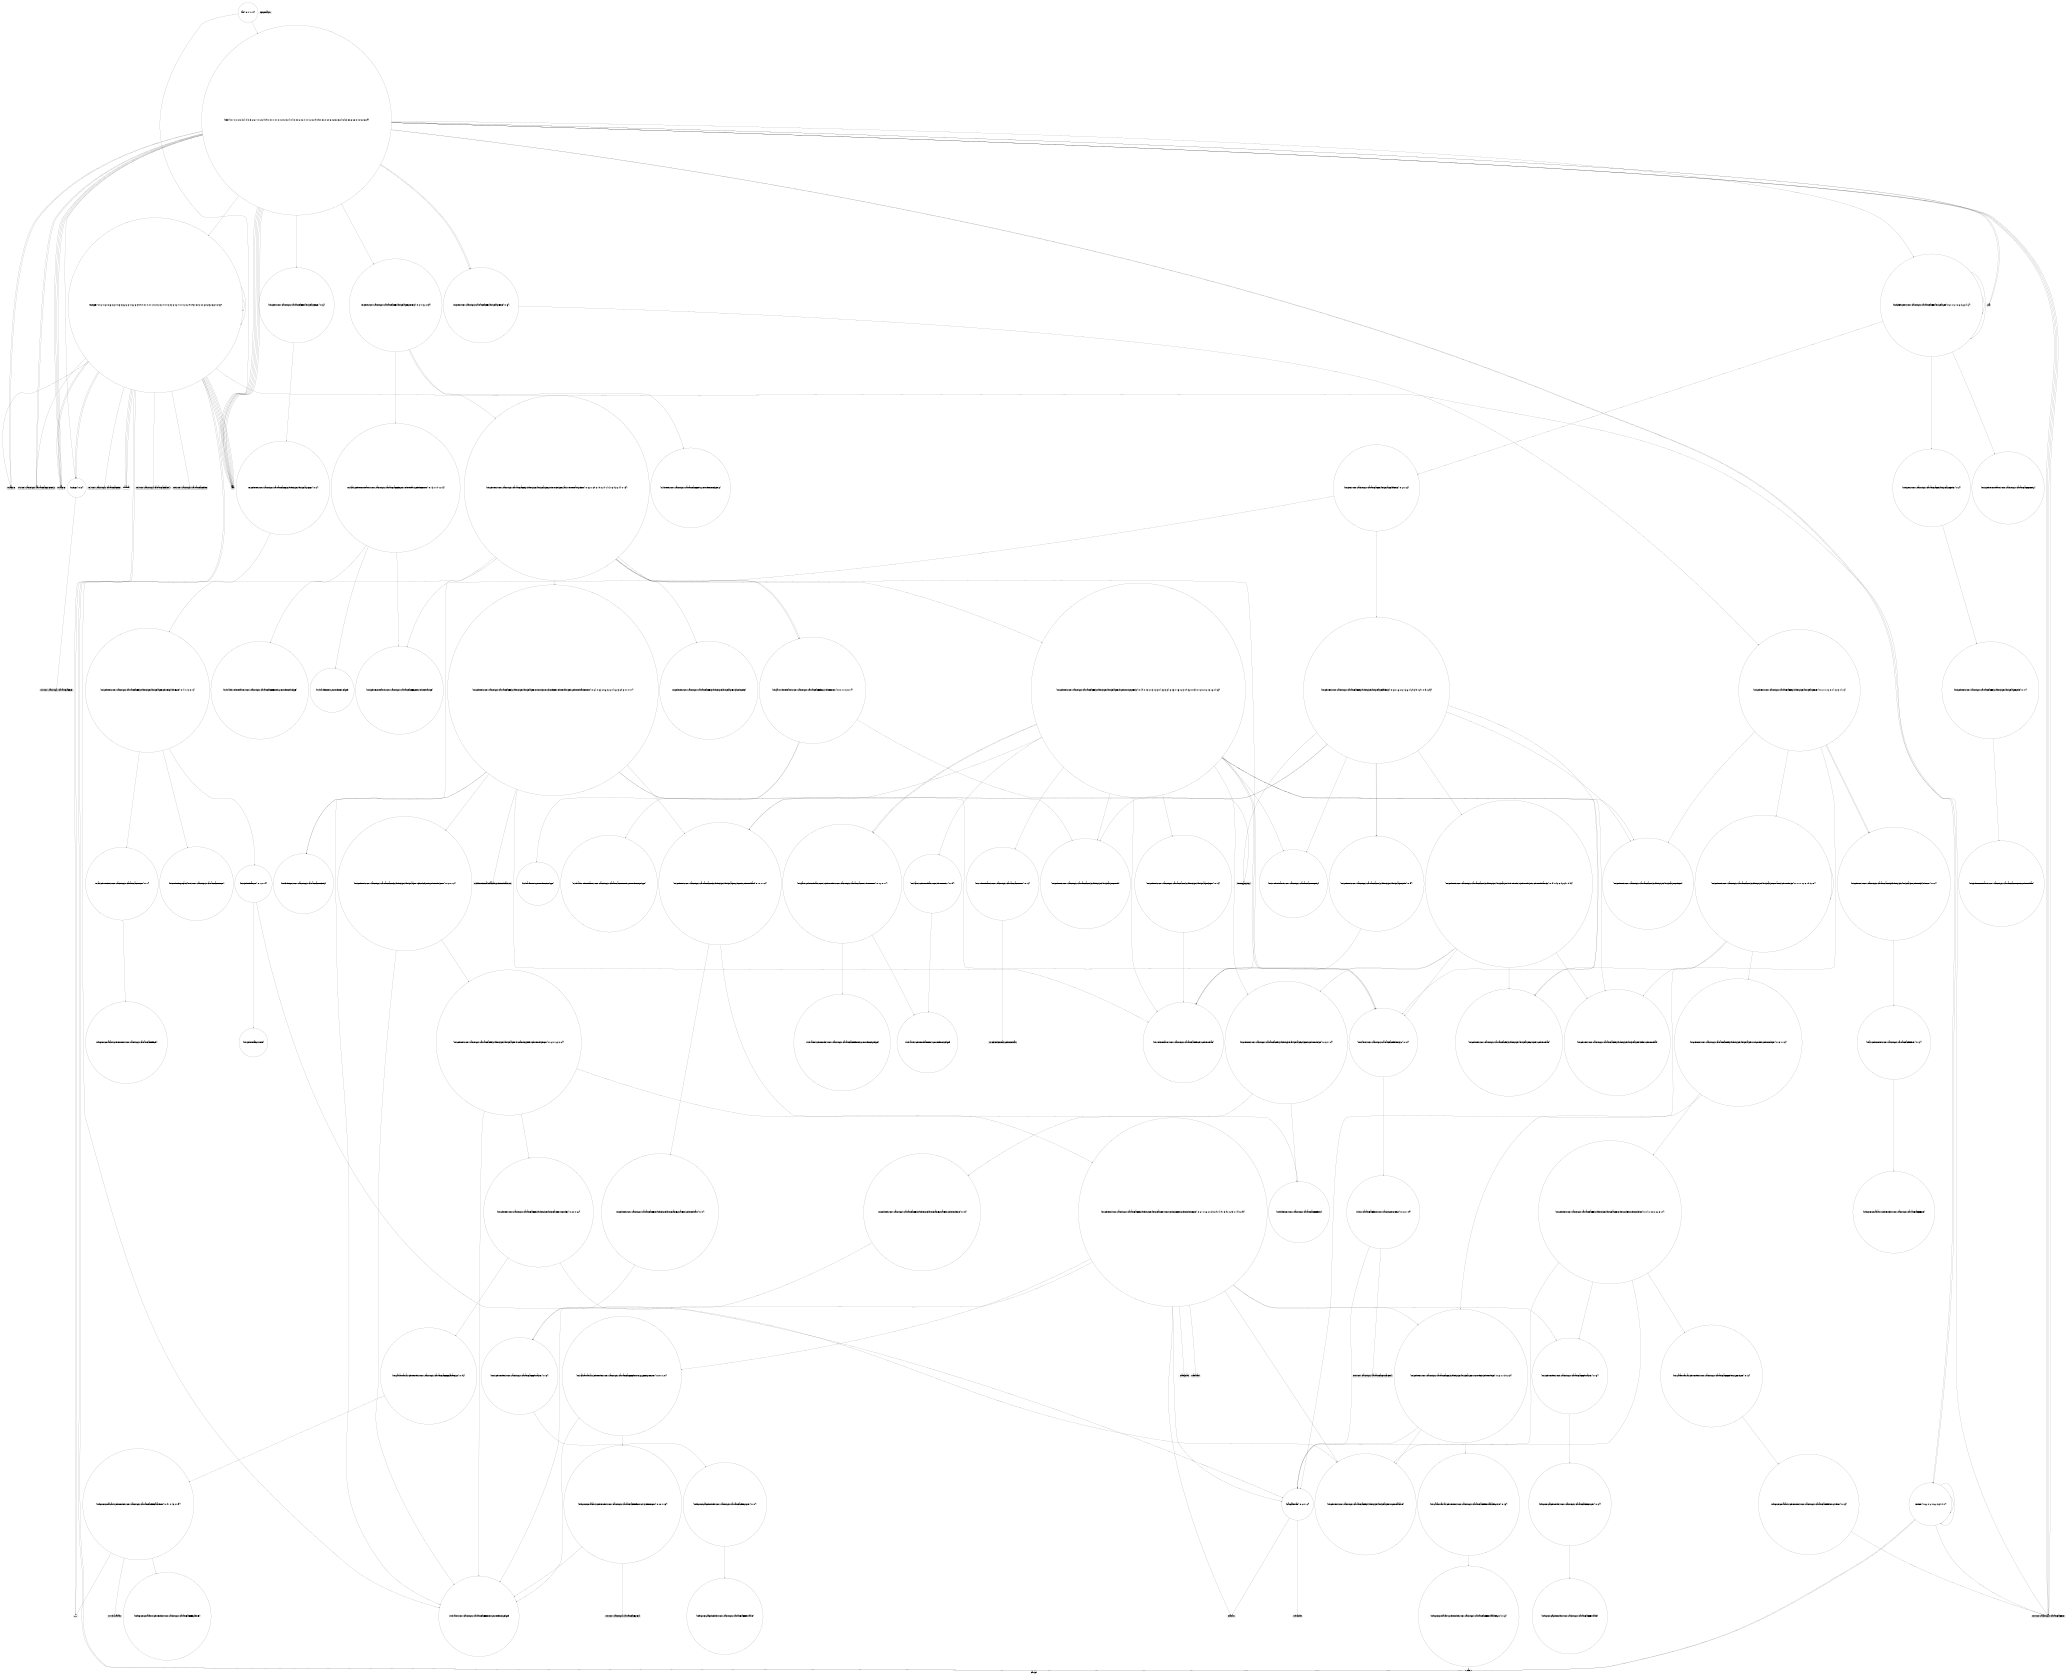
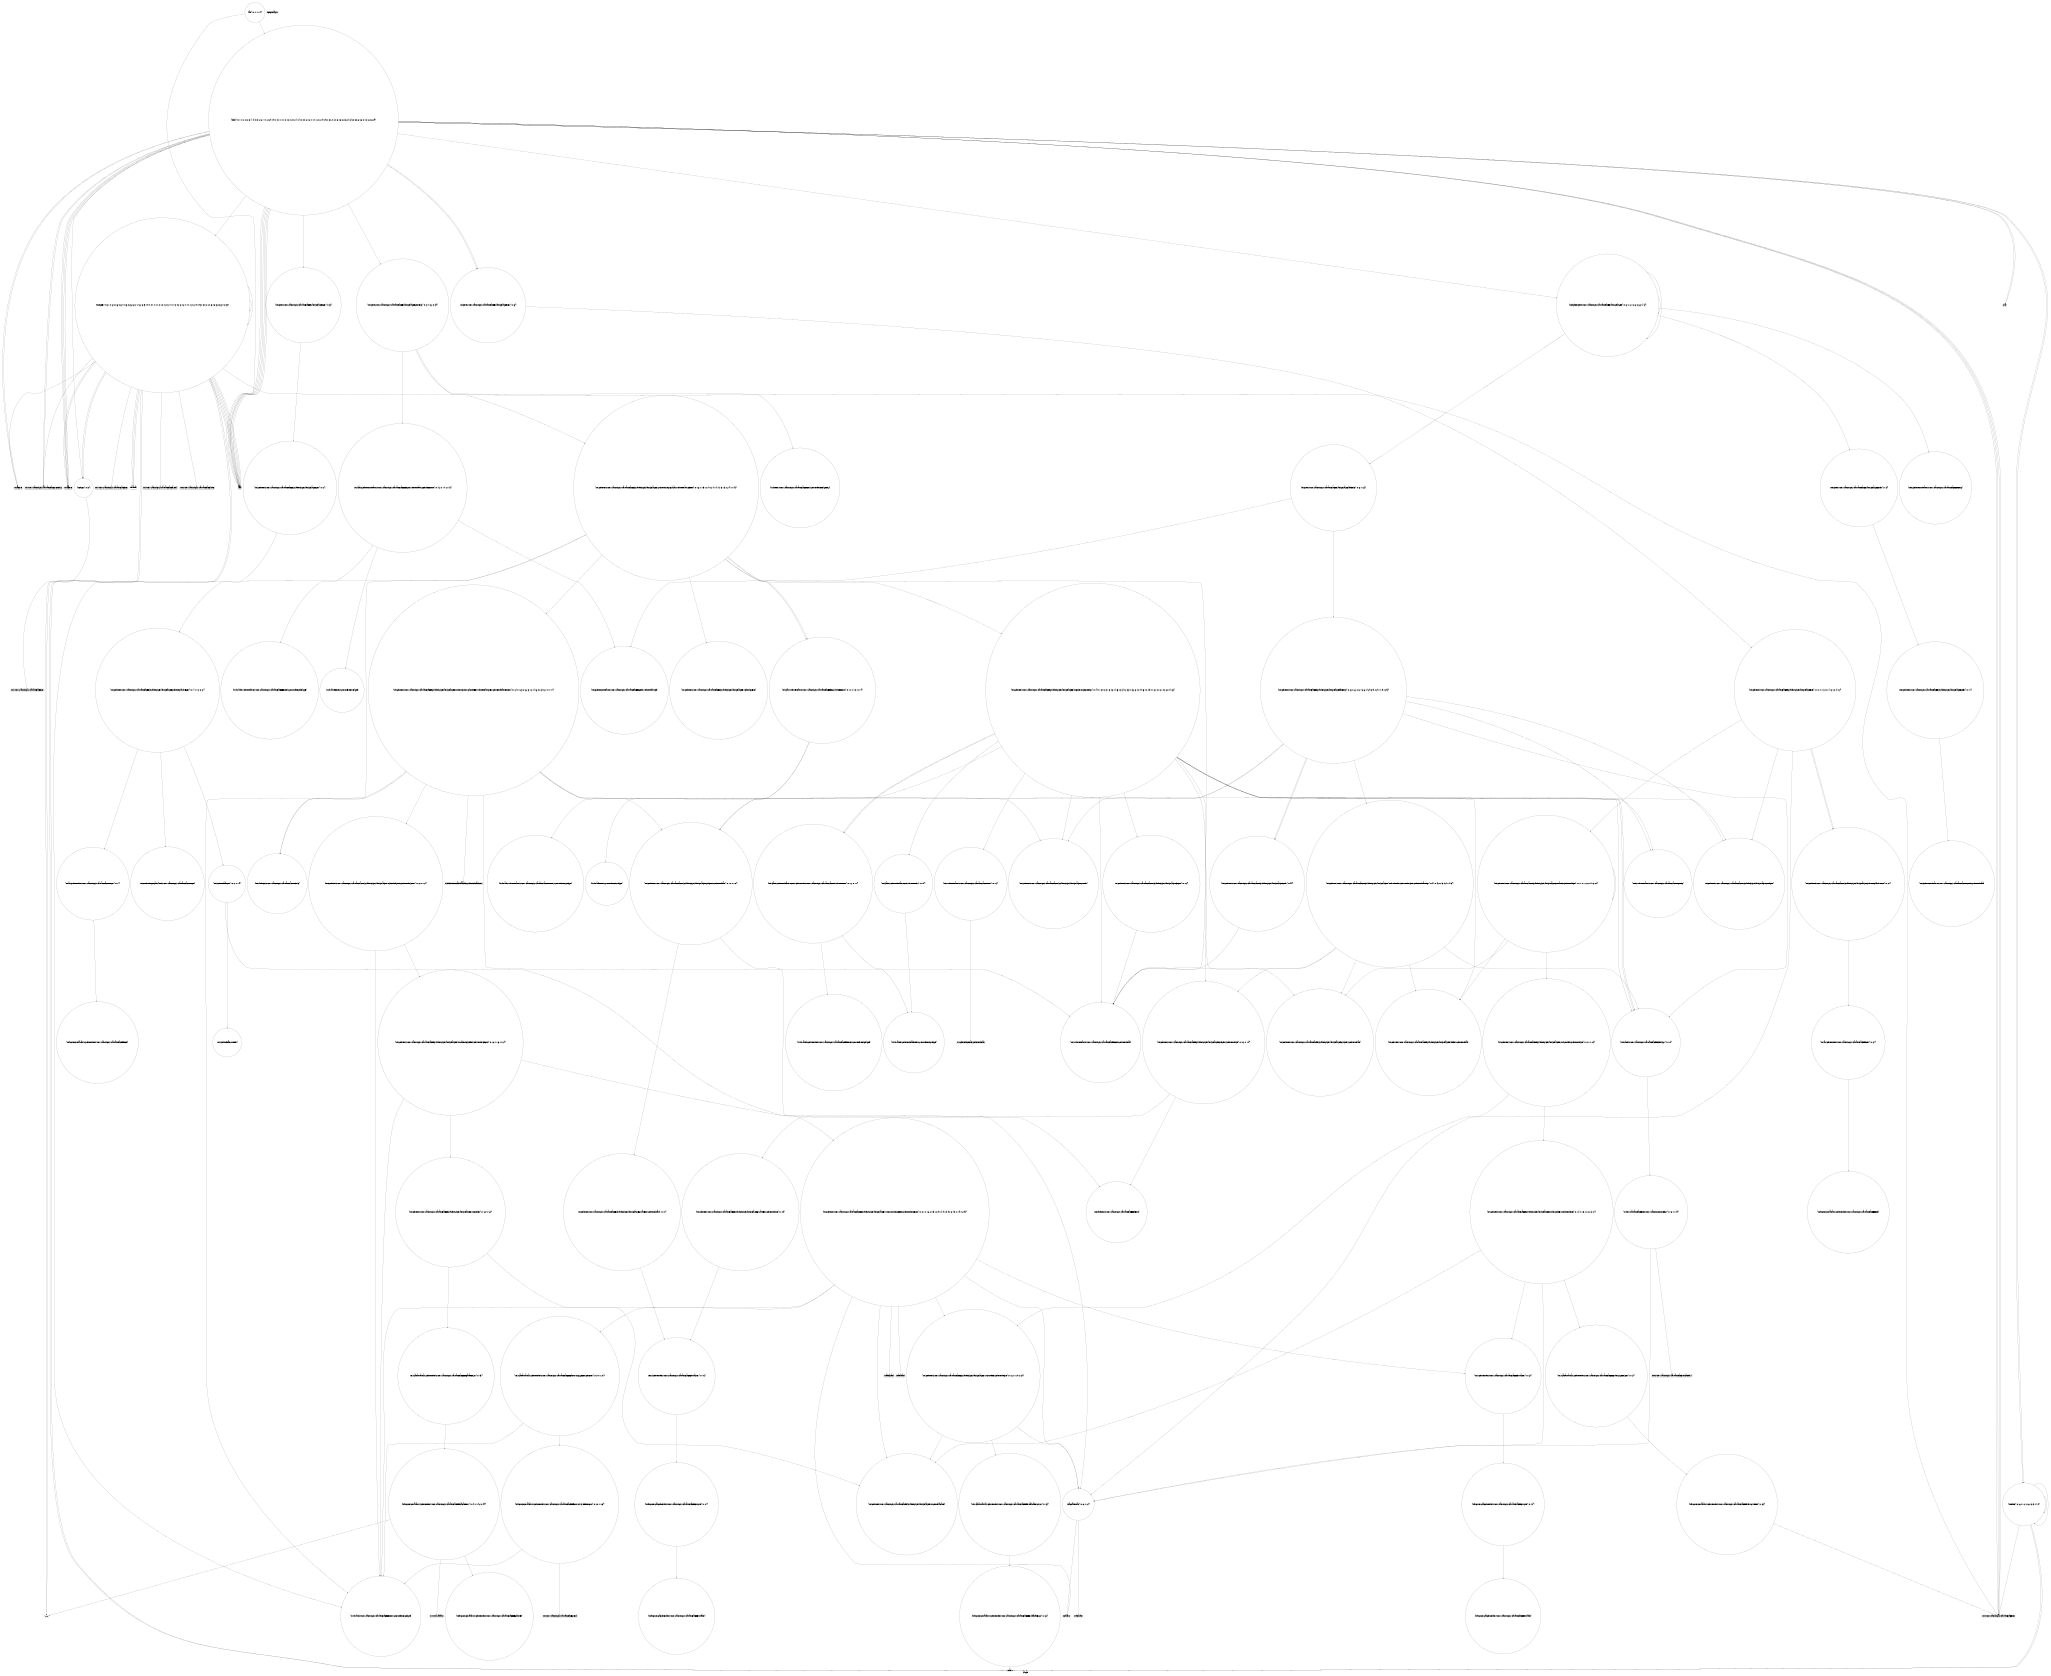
(1244, 884) -> none
